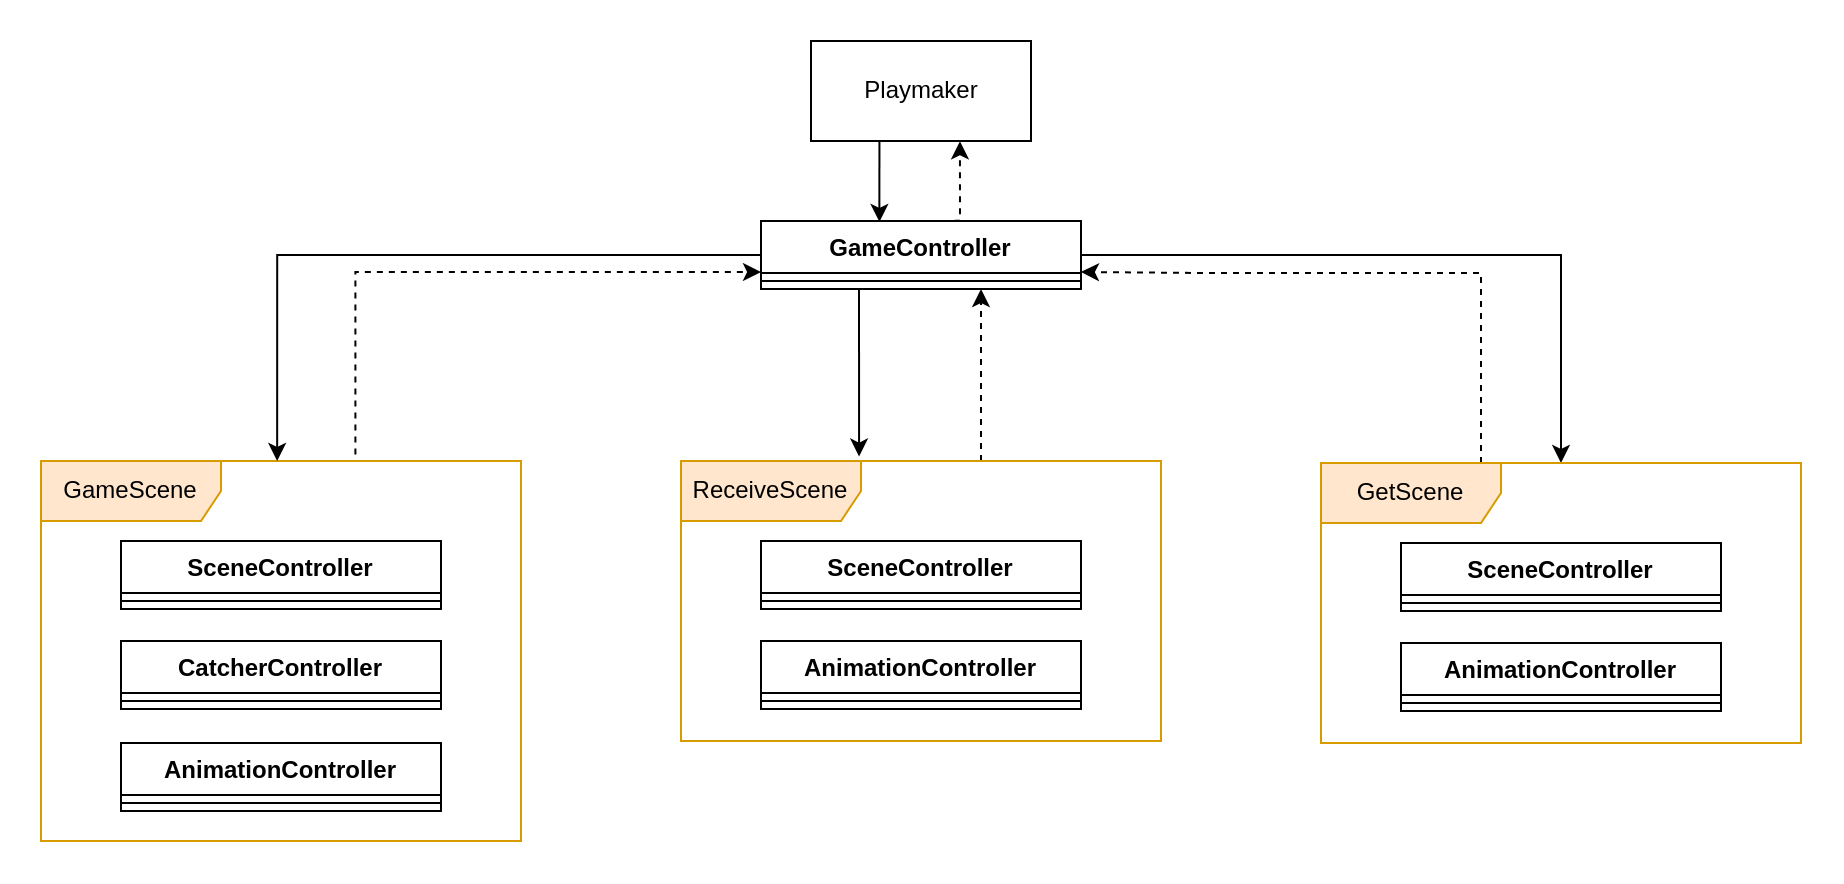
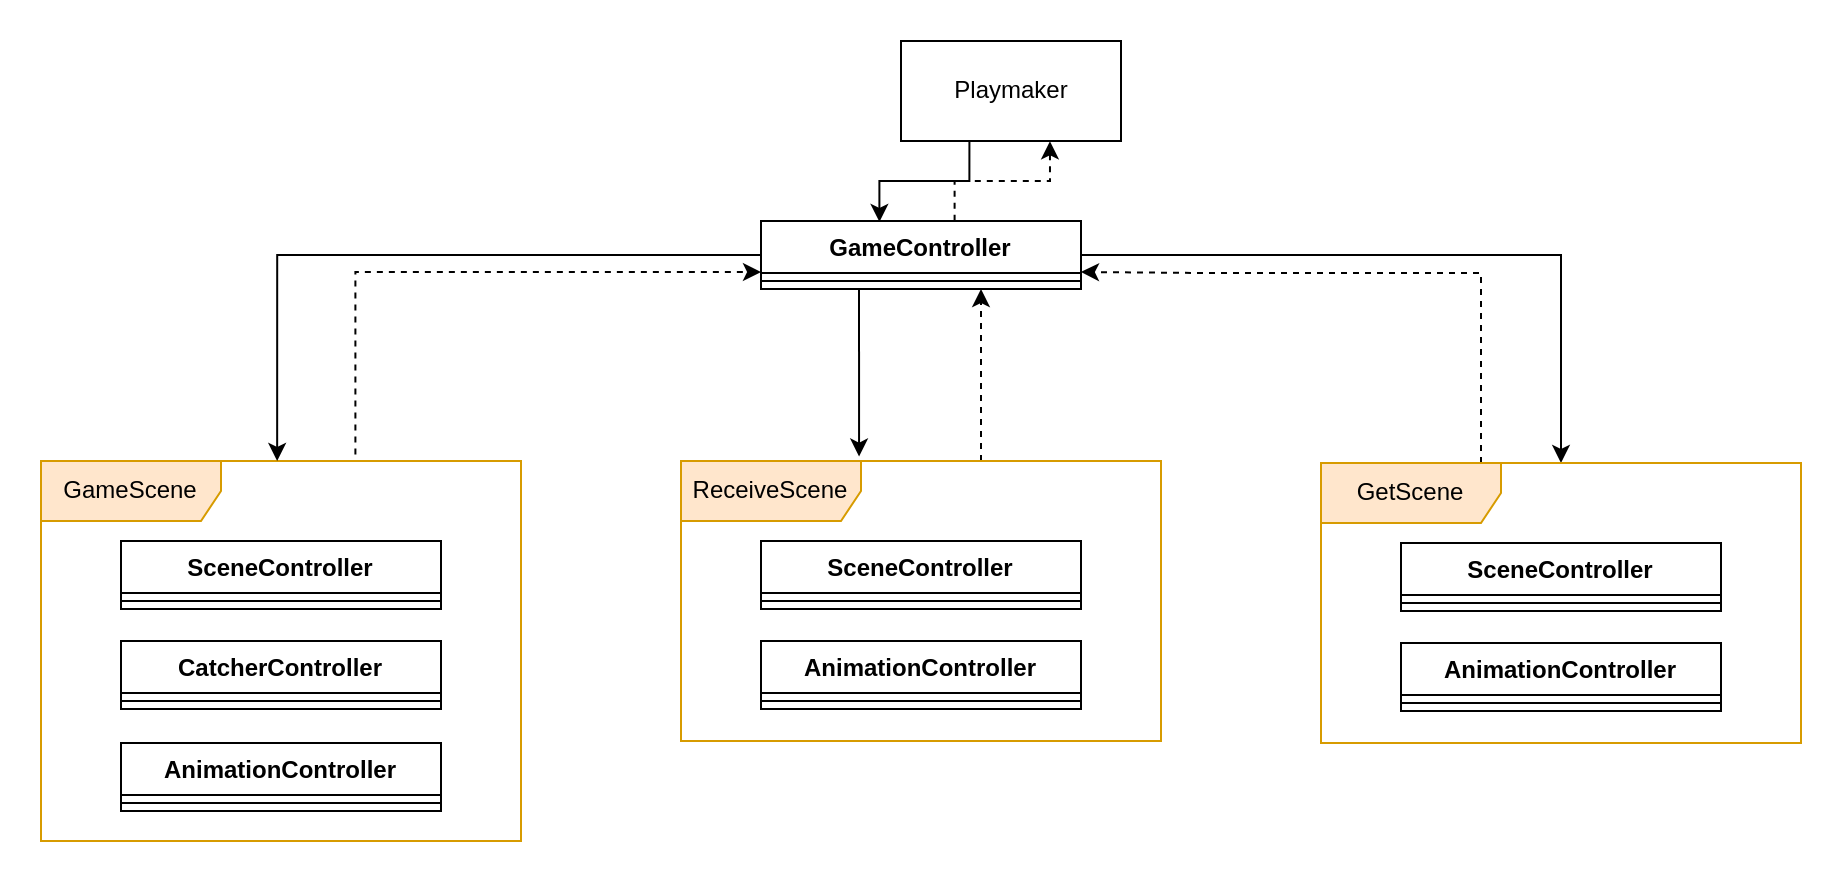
(921, 91) -> (1011, 91)
